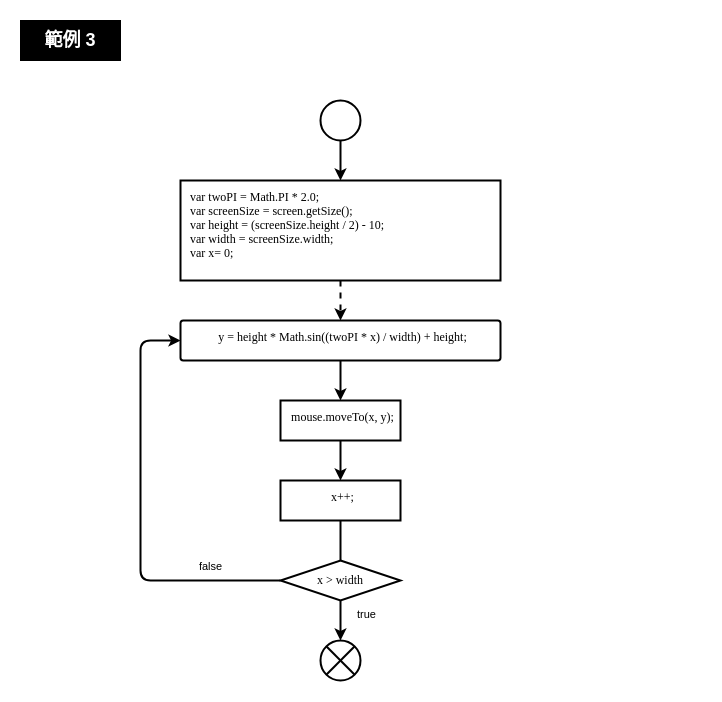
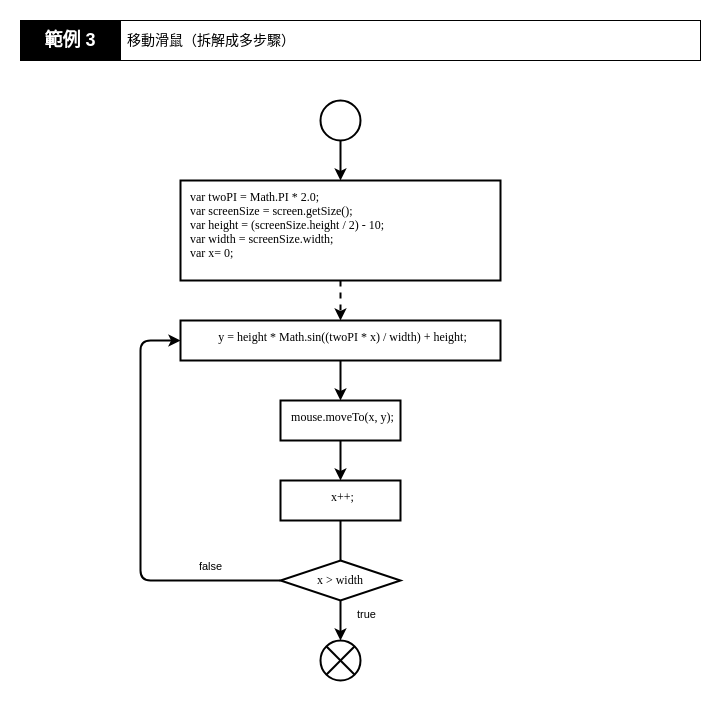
none -> (411, 41)
(341, 341) -> (341, 341)
